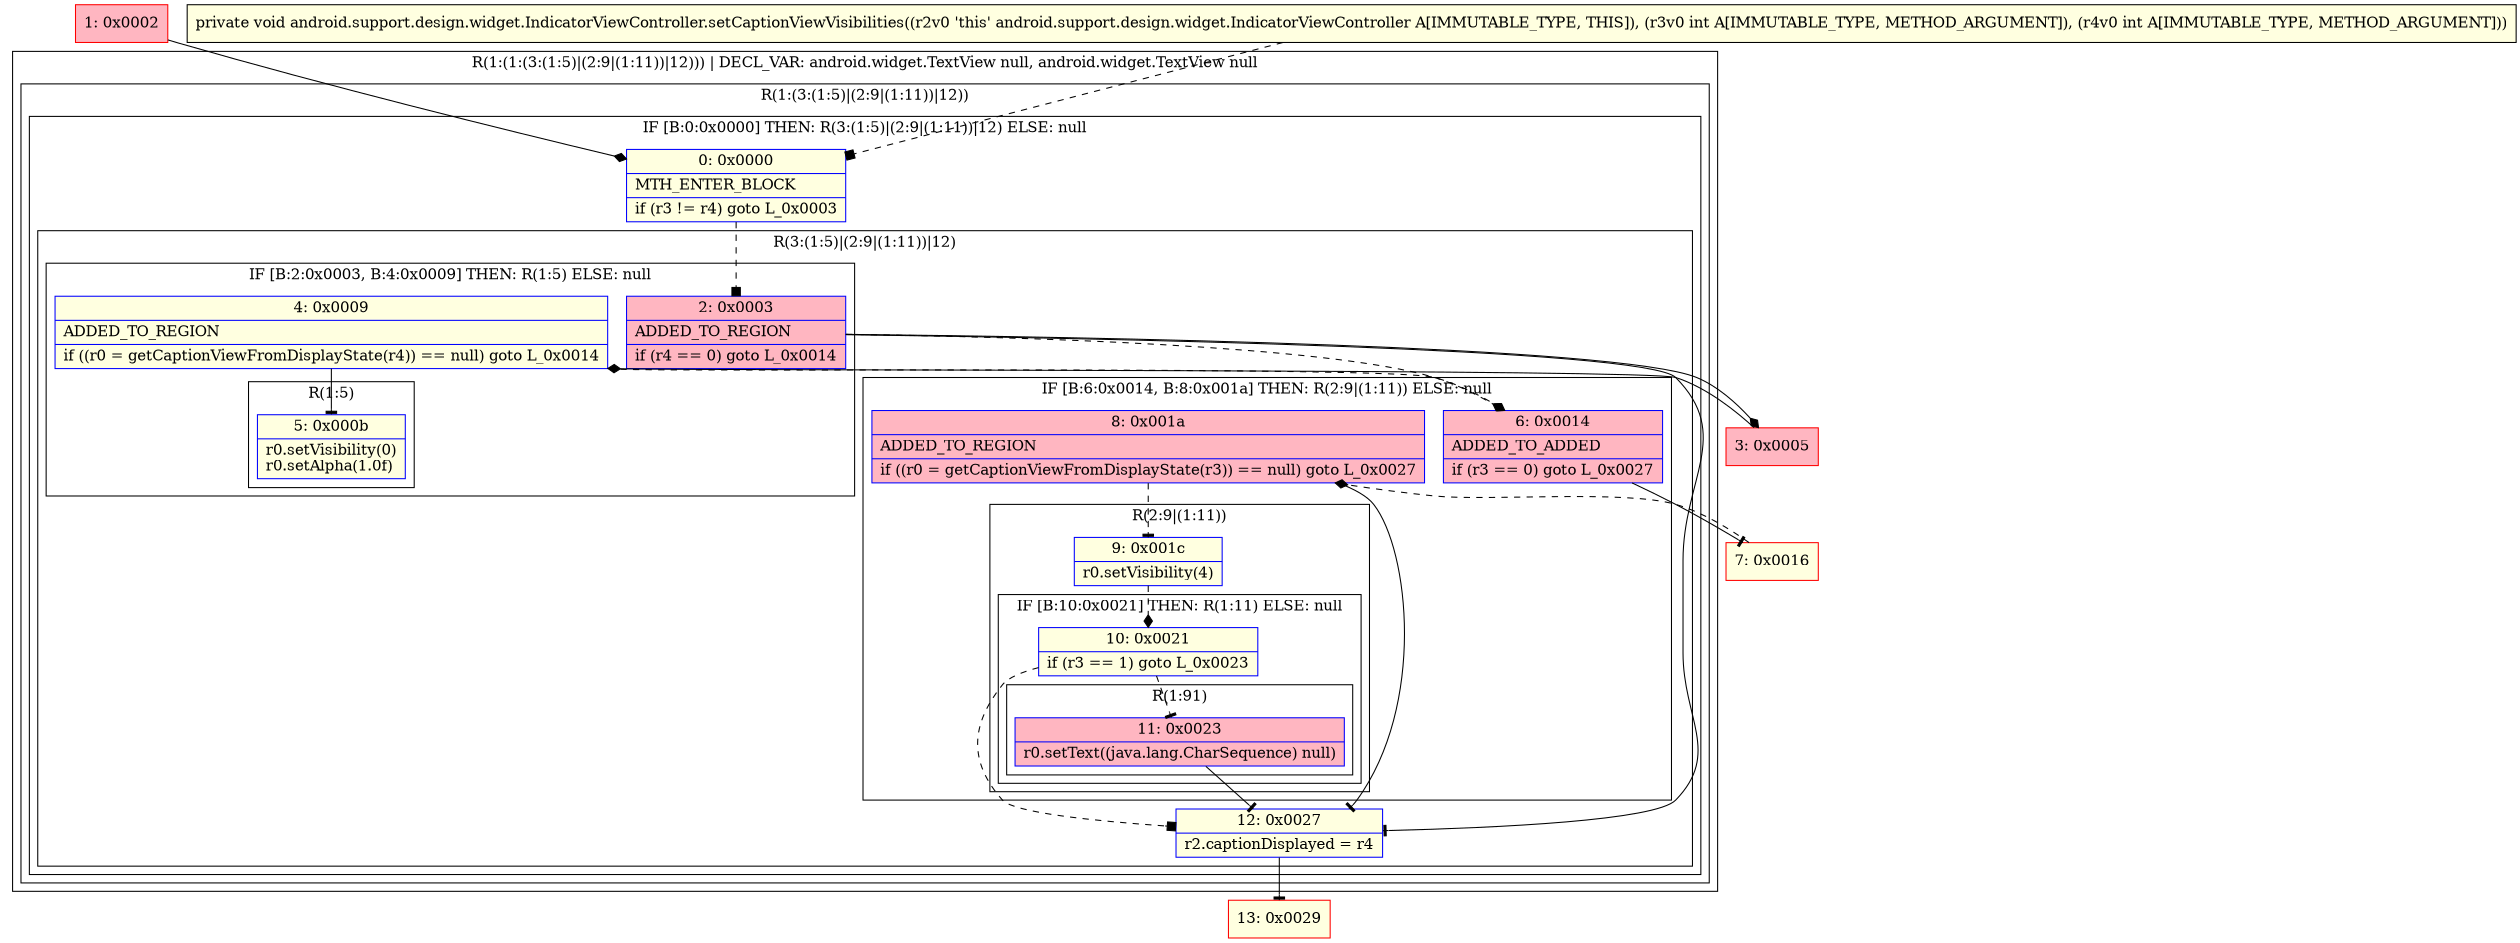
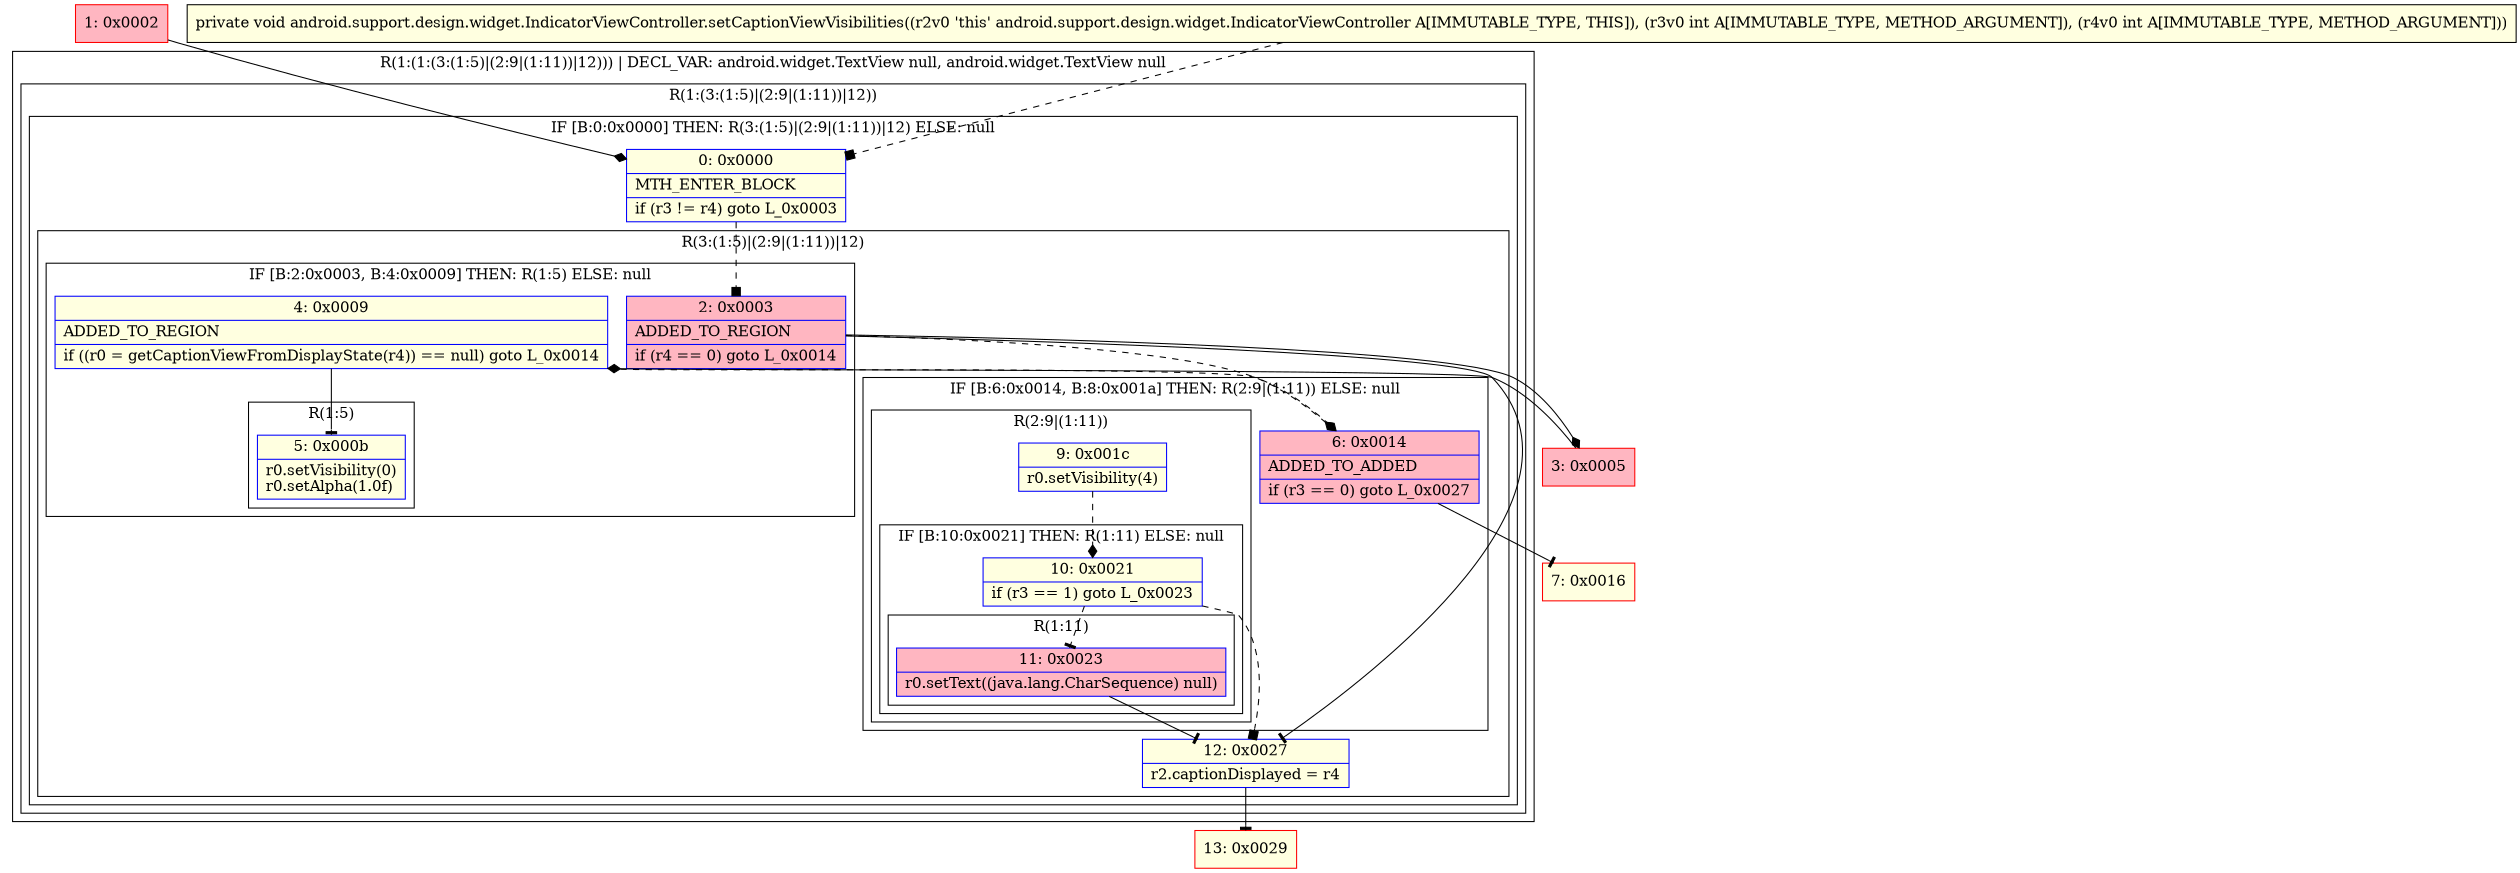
(1148, 447) -> none
(1180, 697) -> (1061, 627)
